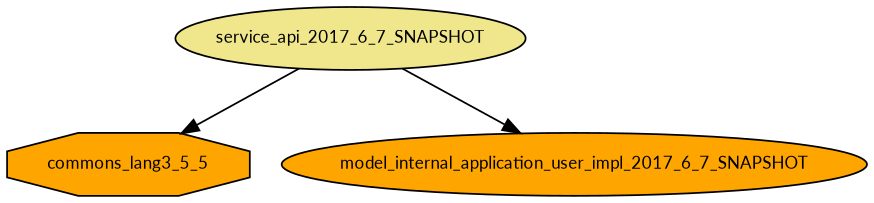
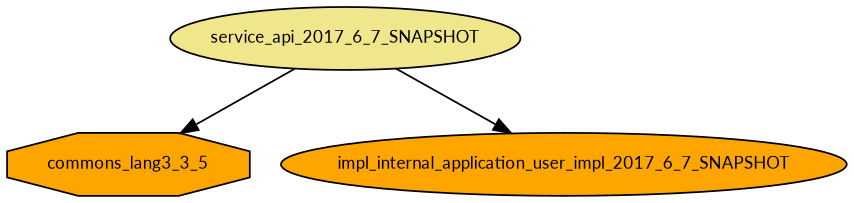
(128, 164) -> (128, 164)
(574, 164) -> (564, 164)
